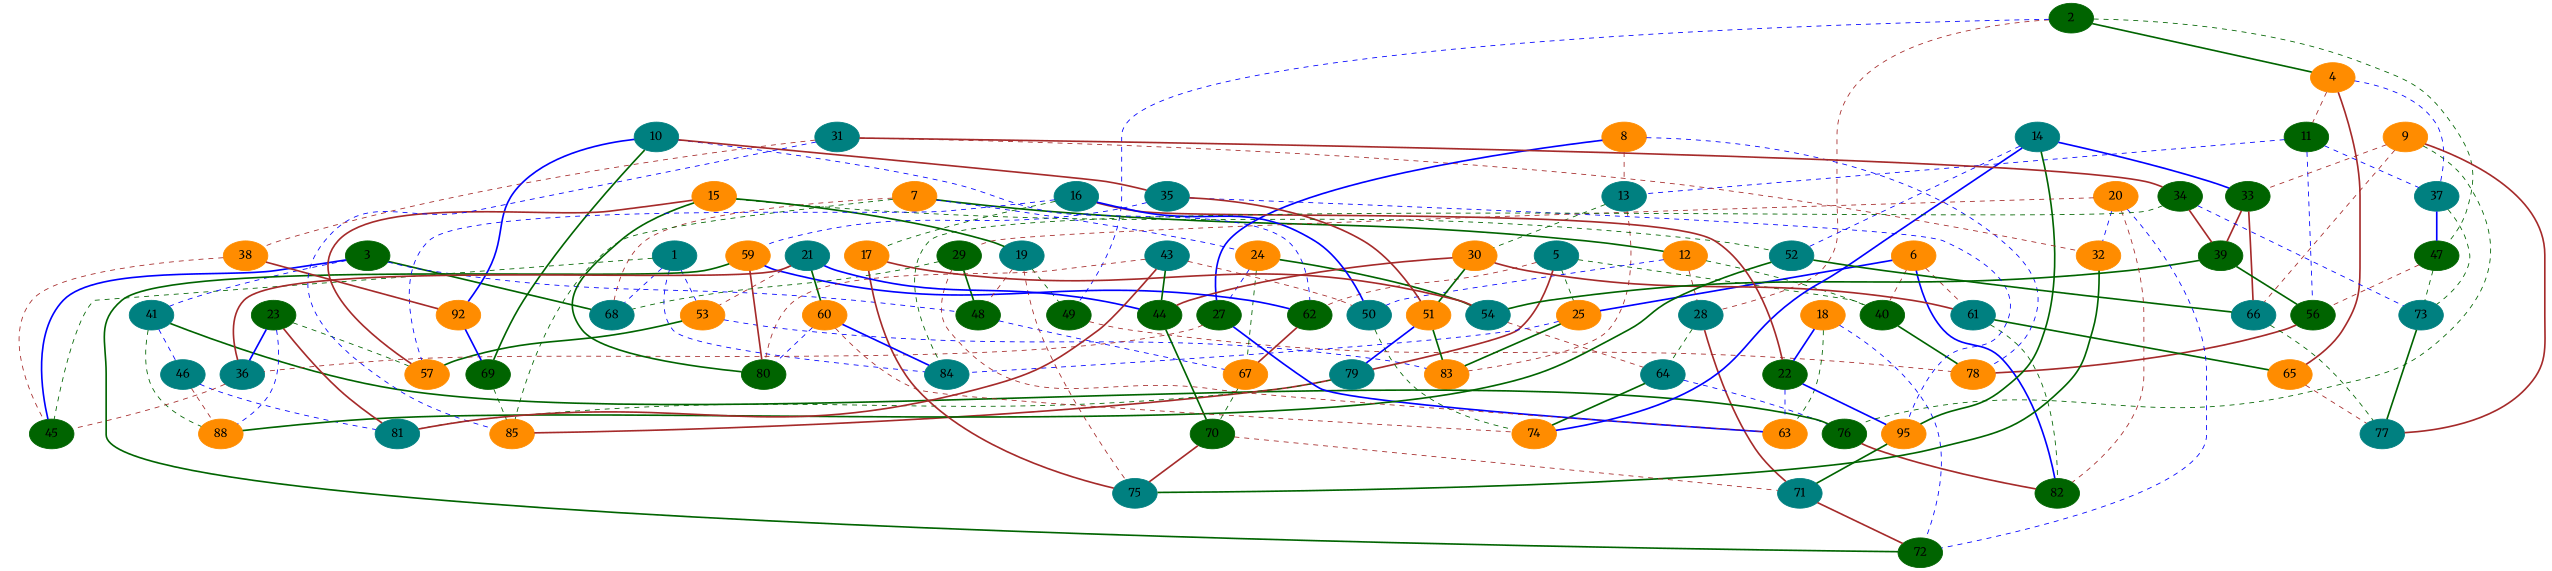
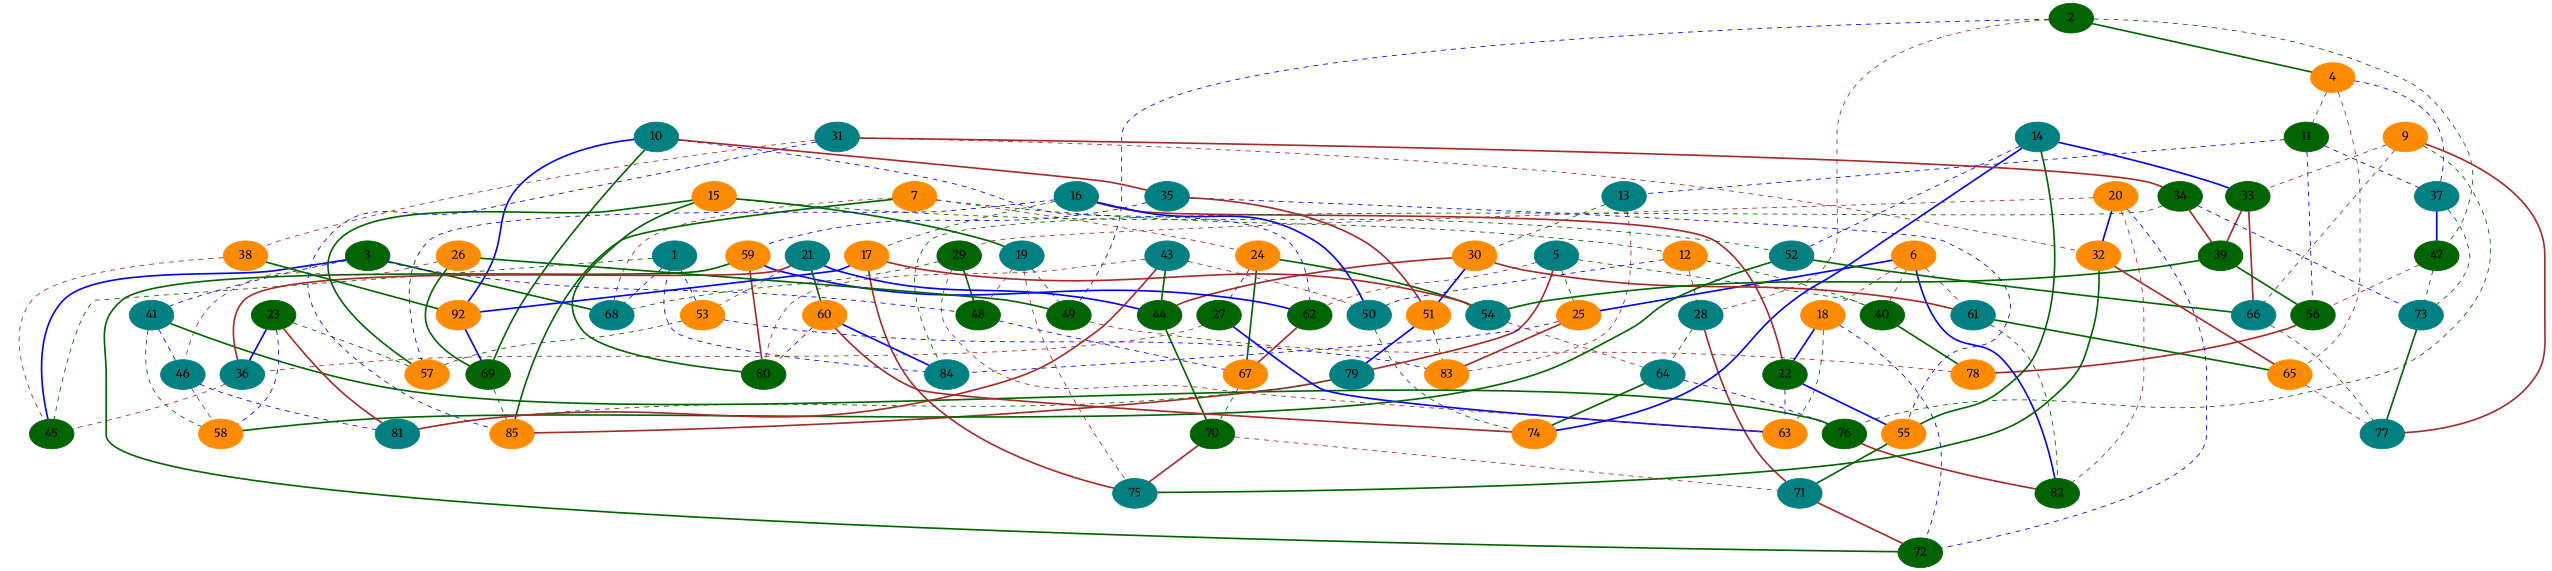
(1624, 137) -> none
(394, 218) -> (394, 218)
(1110, 226) -> (1110, 226)
(1373, 226) -> (1373, 226)
(2107, 226) -> (2107, 226)
(651, 232) -> (651, 232)
(2360, 237) -> (2360, 237)
none -> (458, 256)
none -> (712, 285)
(1452, 285) -> (1452, 285)
(356, 287) -> (356, 287)
none -> (1865, 287)
(1252, 315) -> (1252, 315)
none -> (2202, 320)
(563, 341) -> (563, 341)
(1438, 345) -> (1438, 345)
(1513, 345) -> (1513, 345)
(1250, 417) -> (1250, 417)
(221, 434) -> (221, 434)
(1904, 434) -> (1904, 434)
